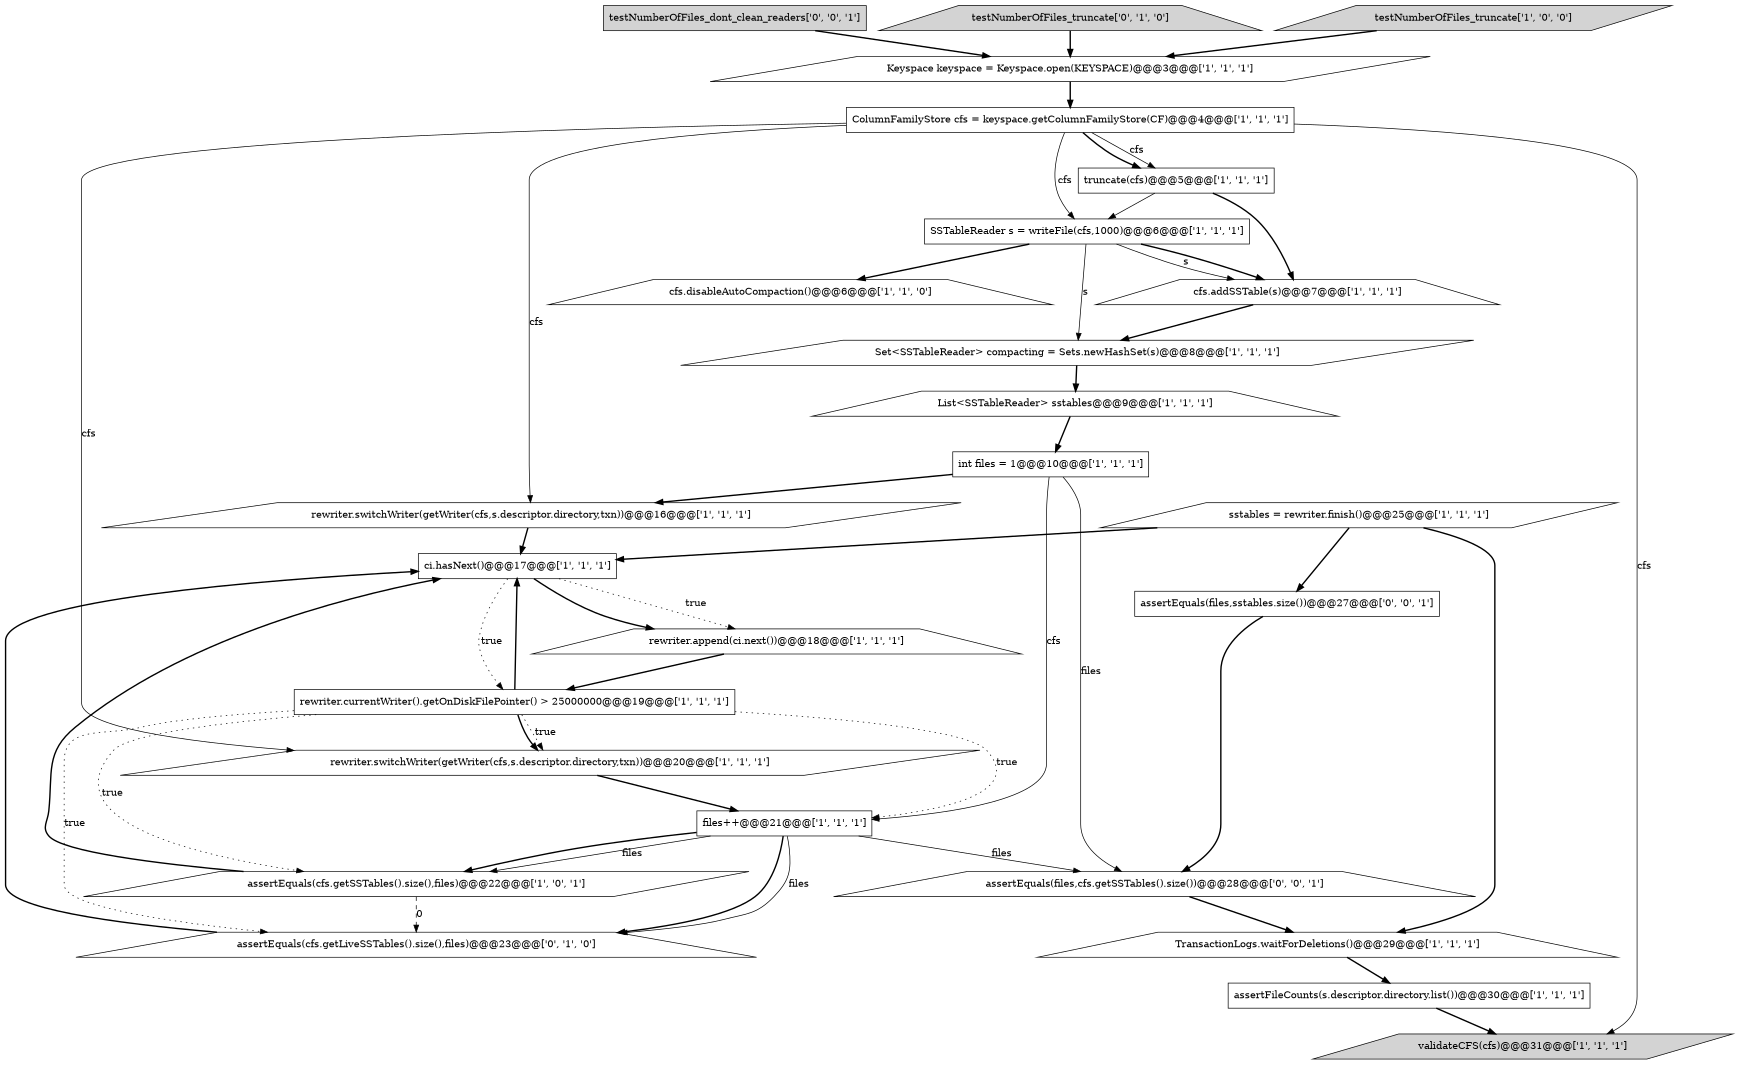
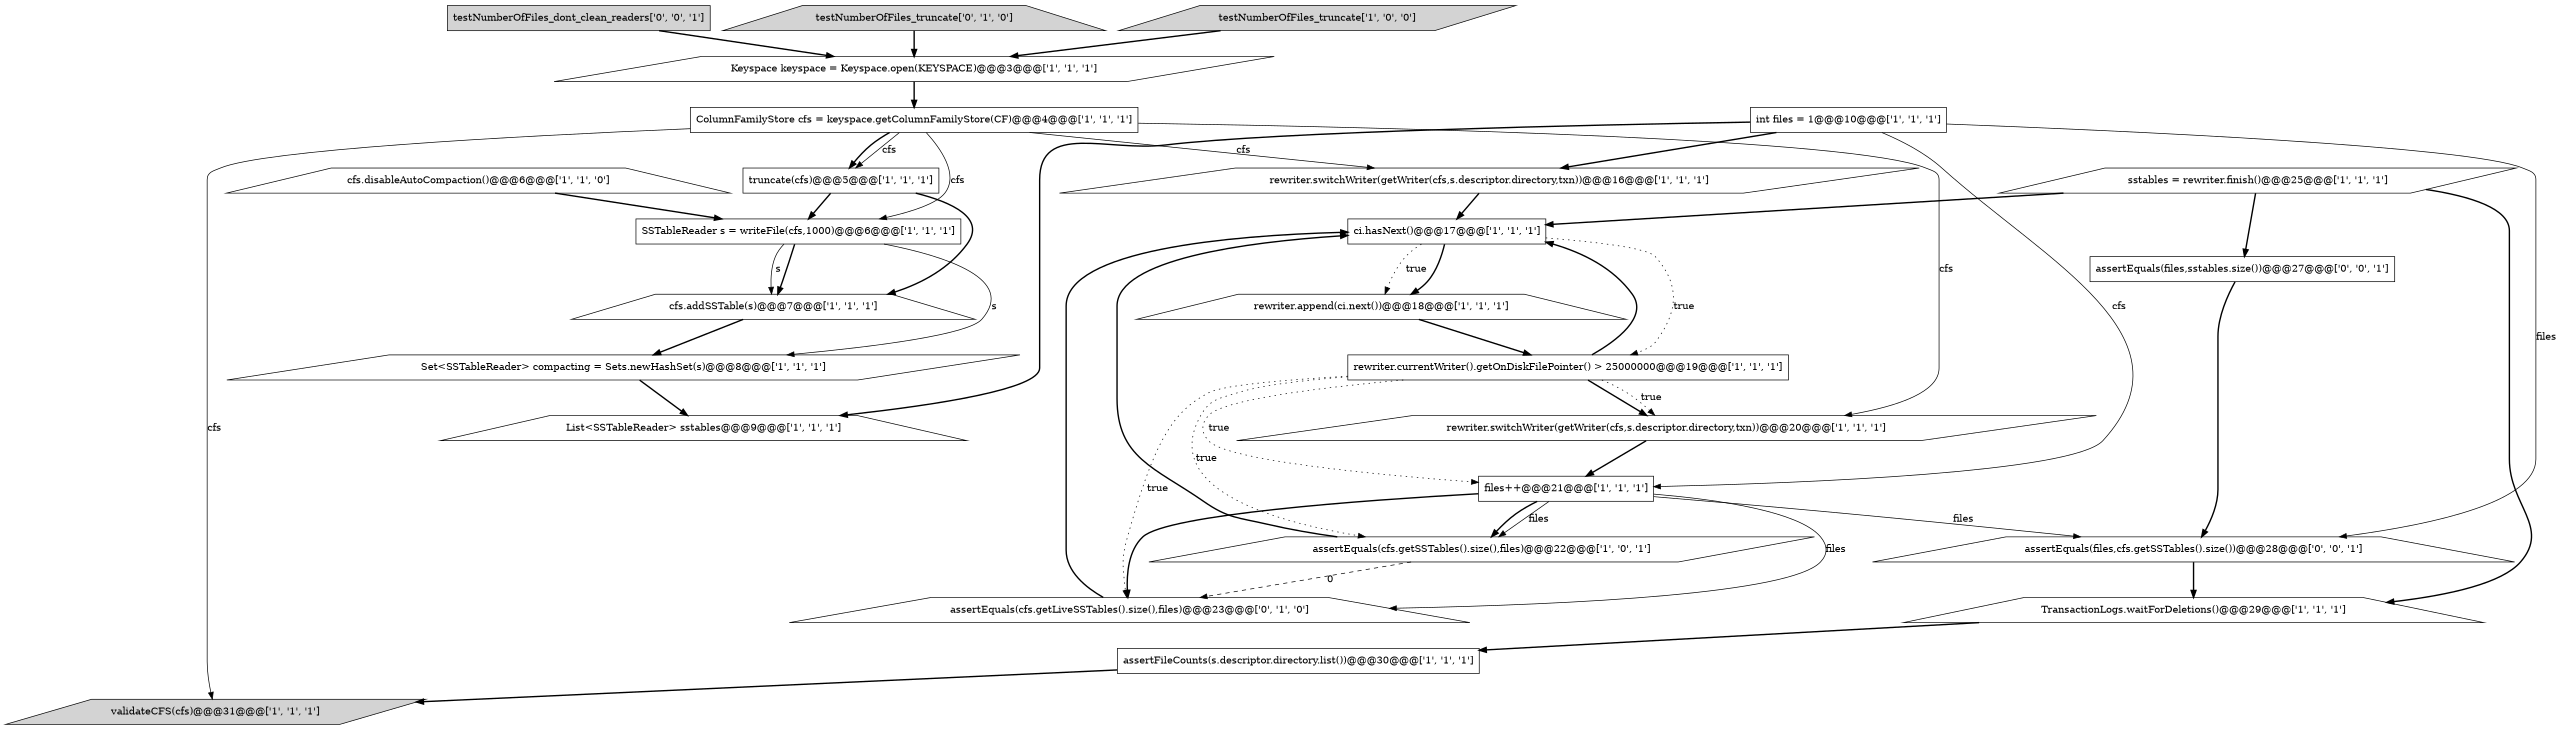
(1135, 204) -> (822, 203)
(947, 261) -> (635, 205)
(1064, 431) -> (1189, 143)
